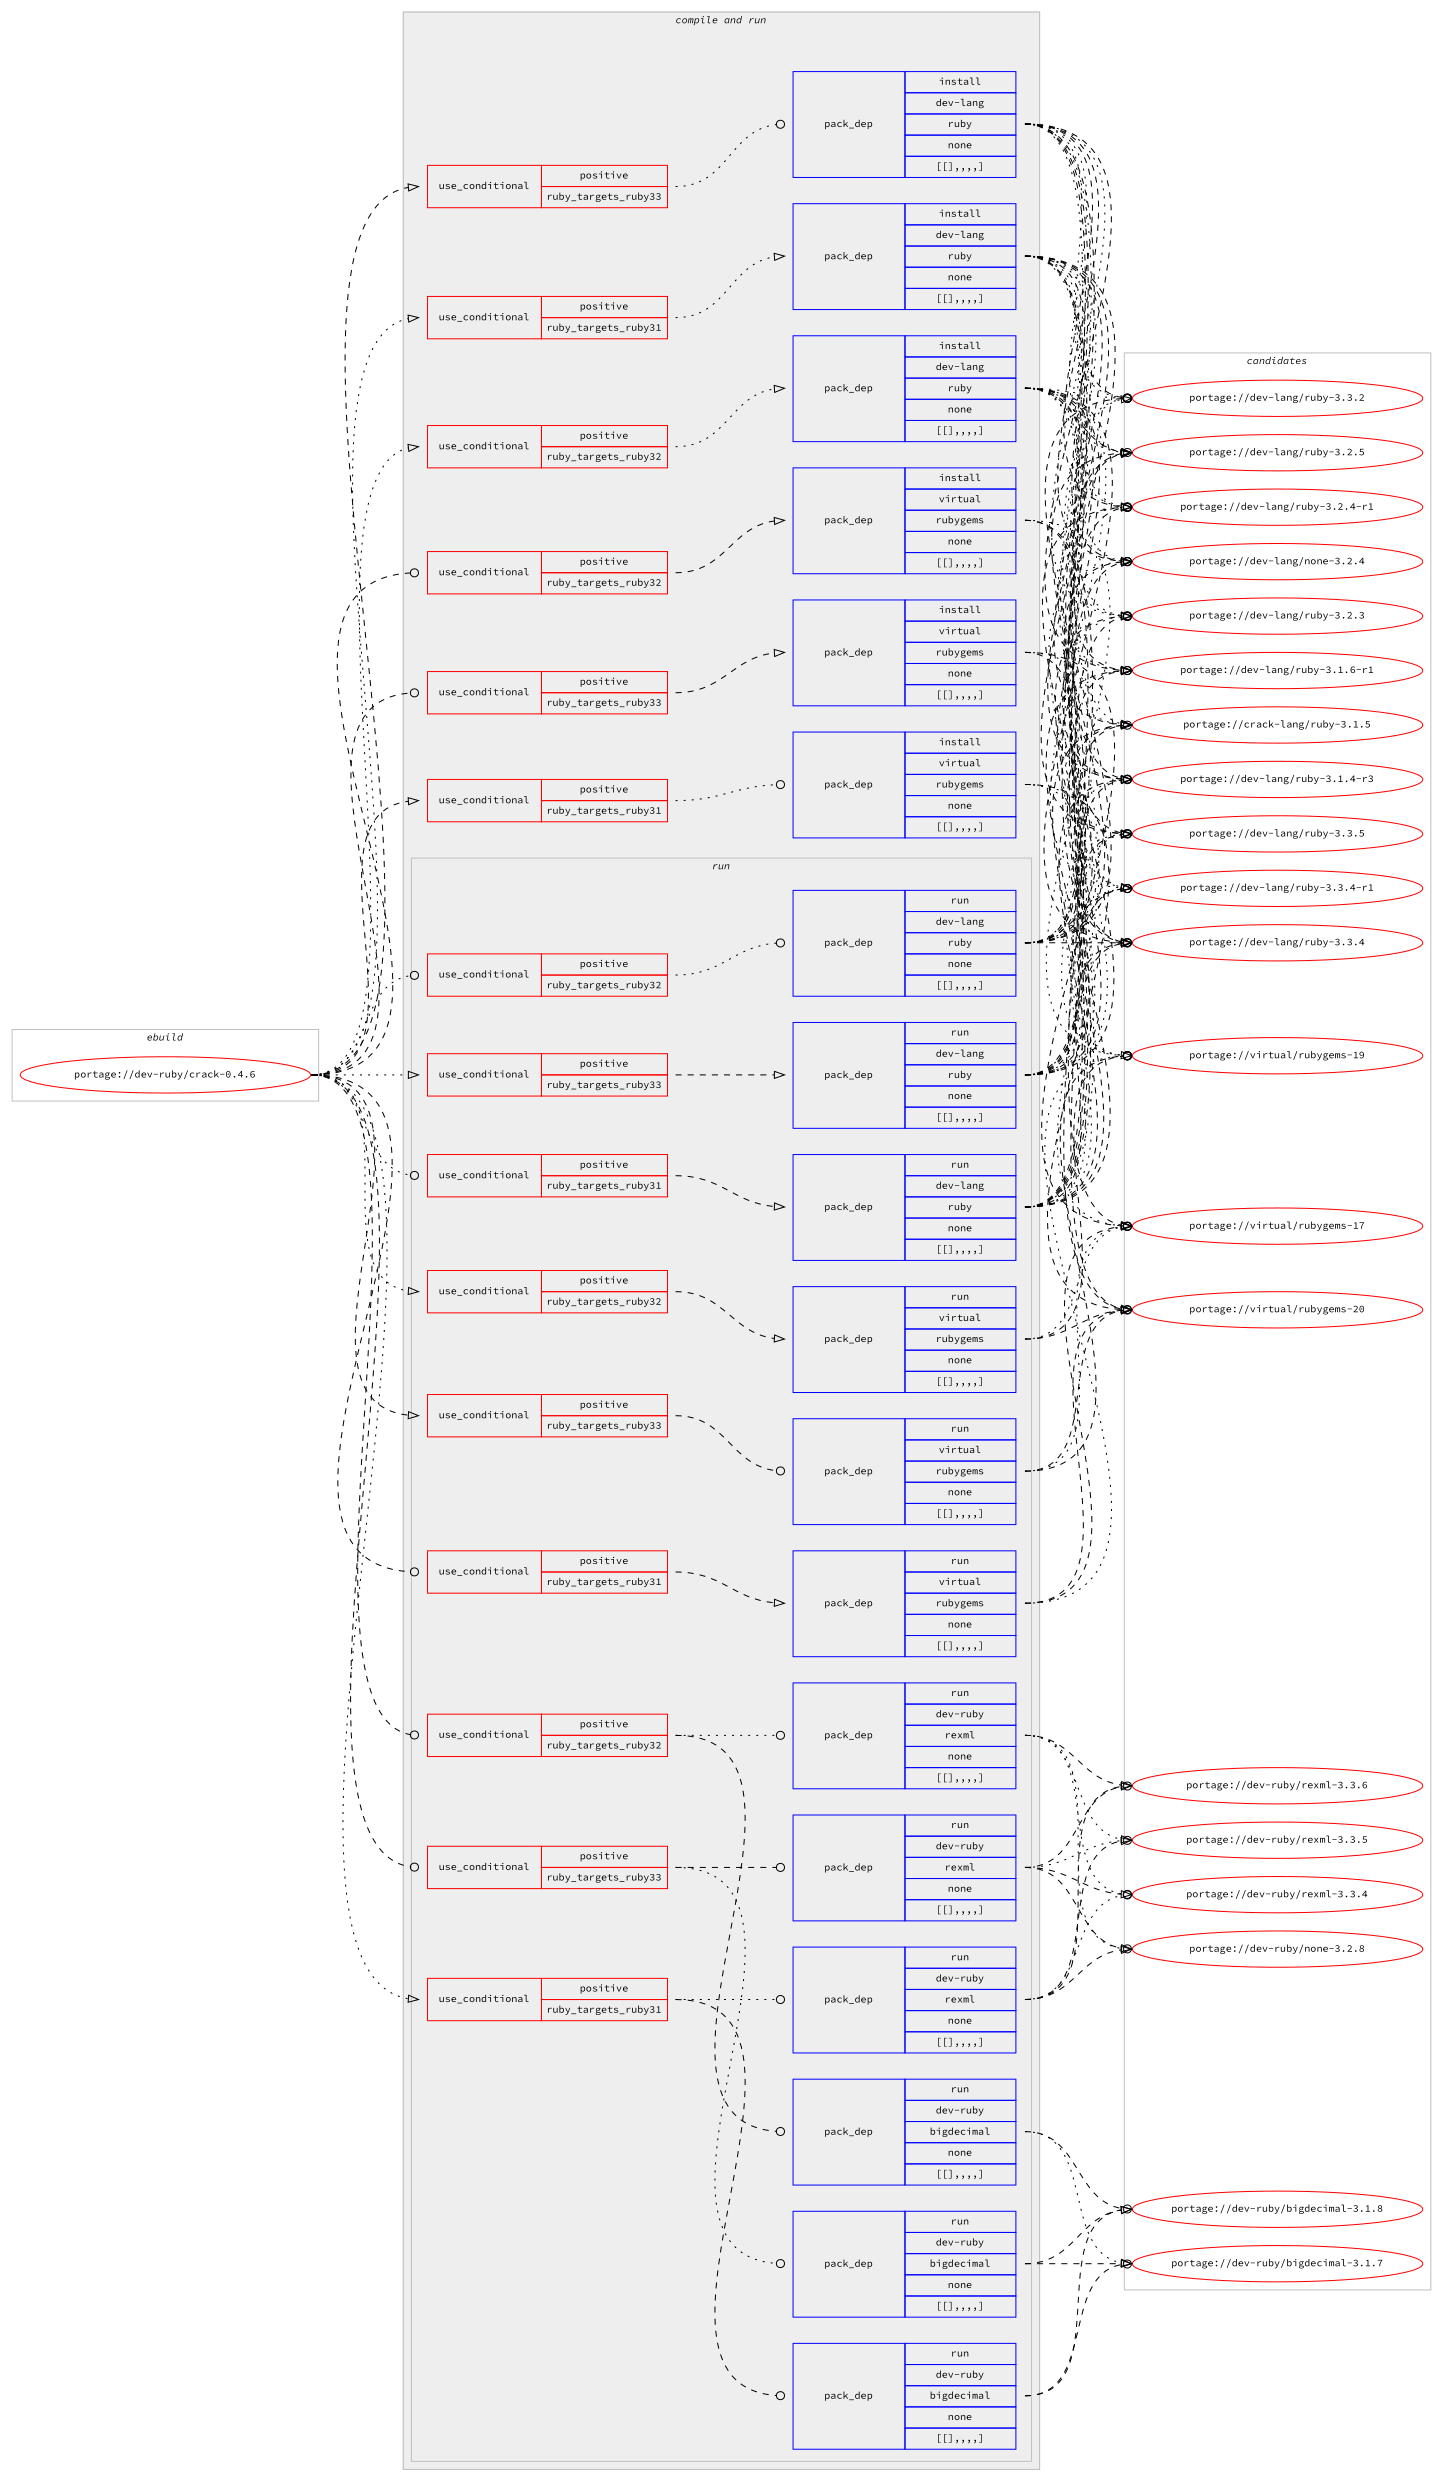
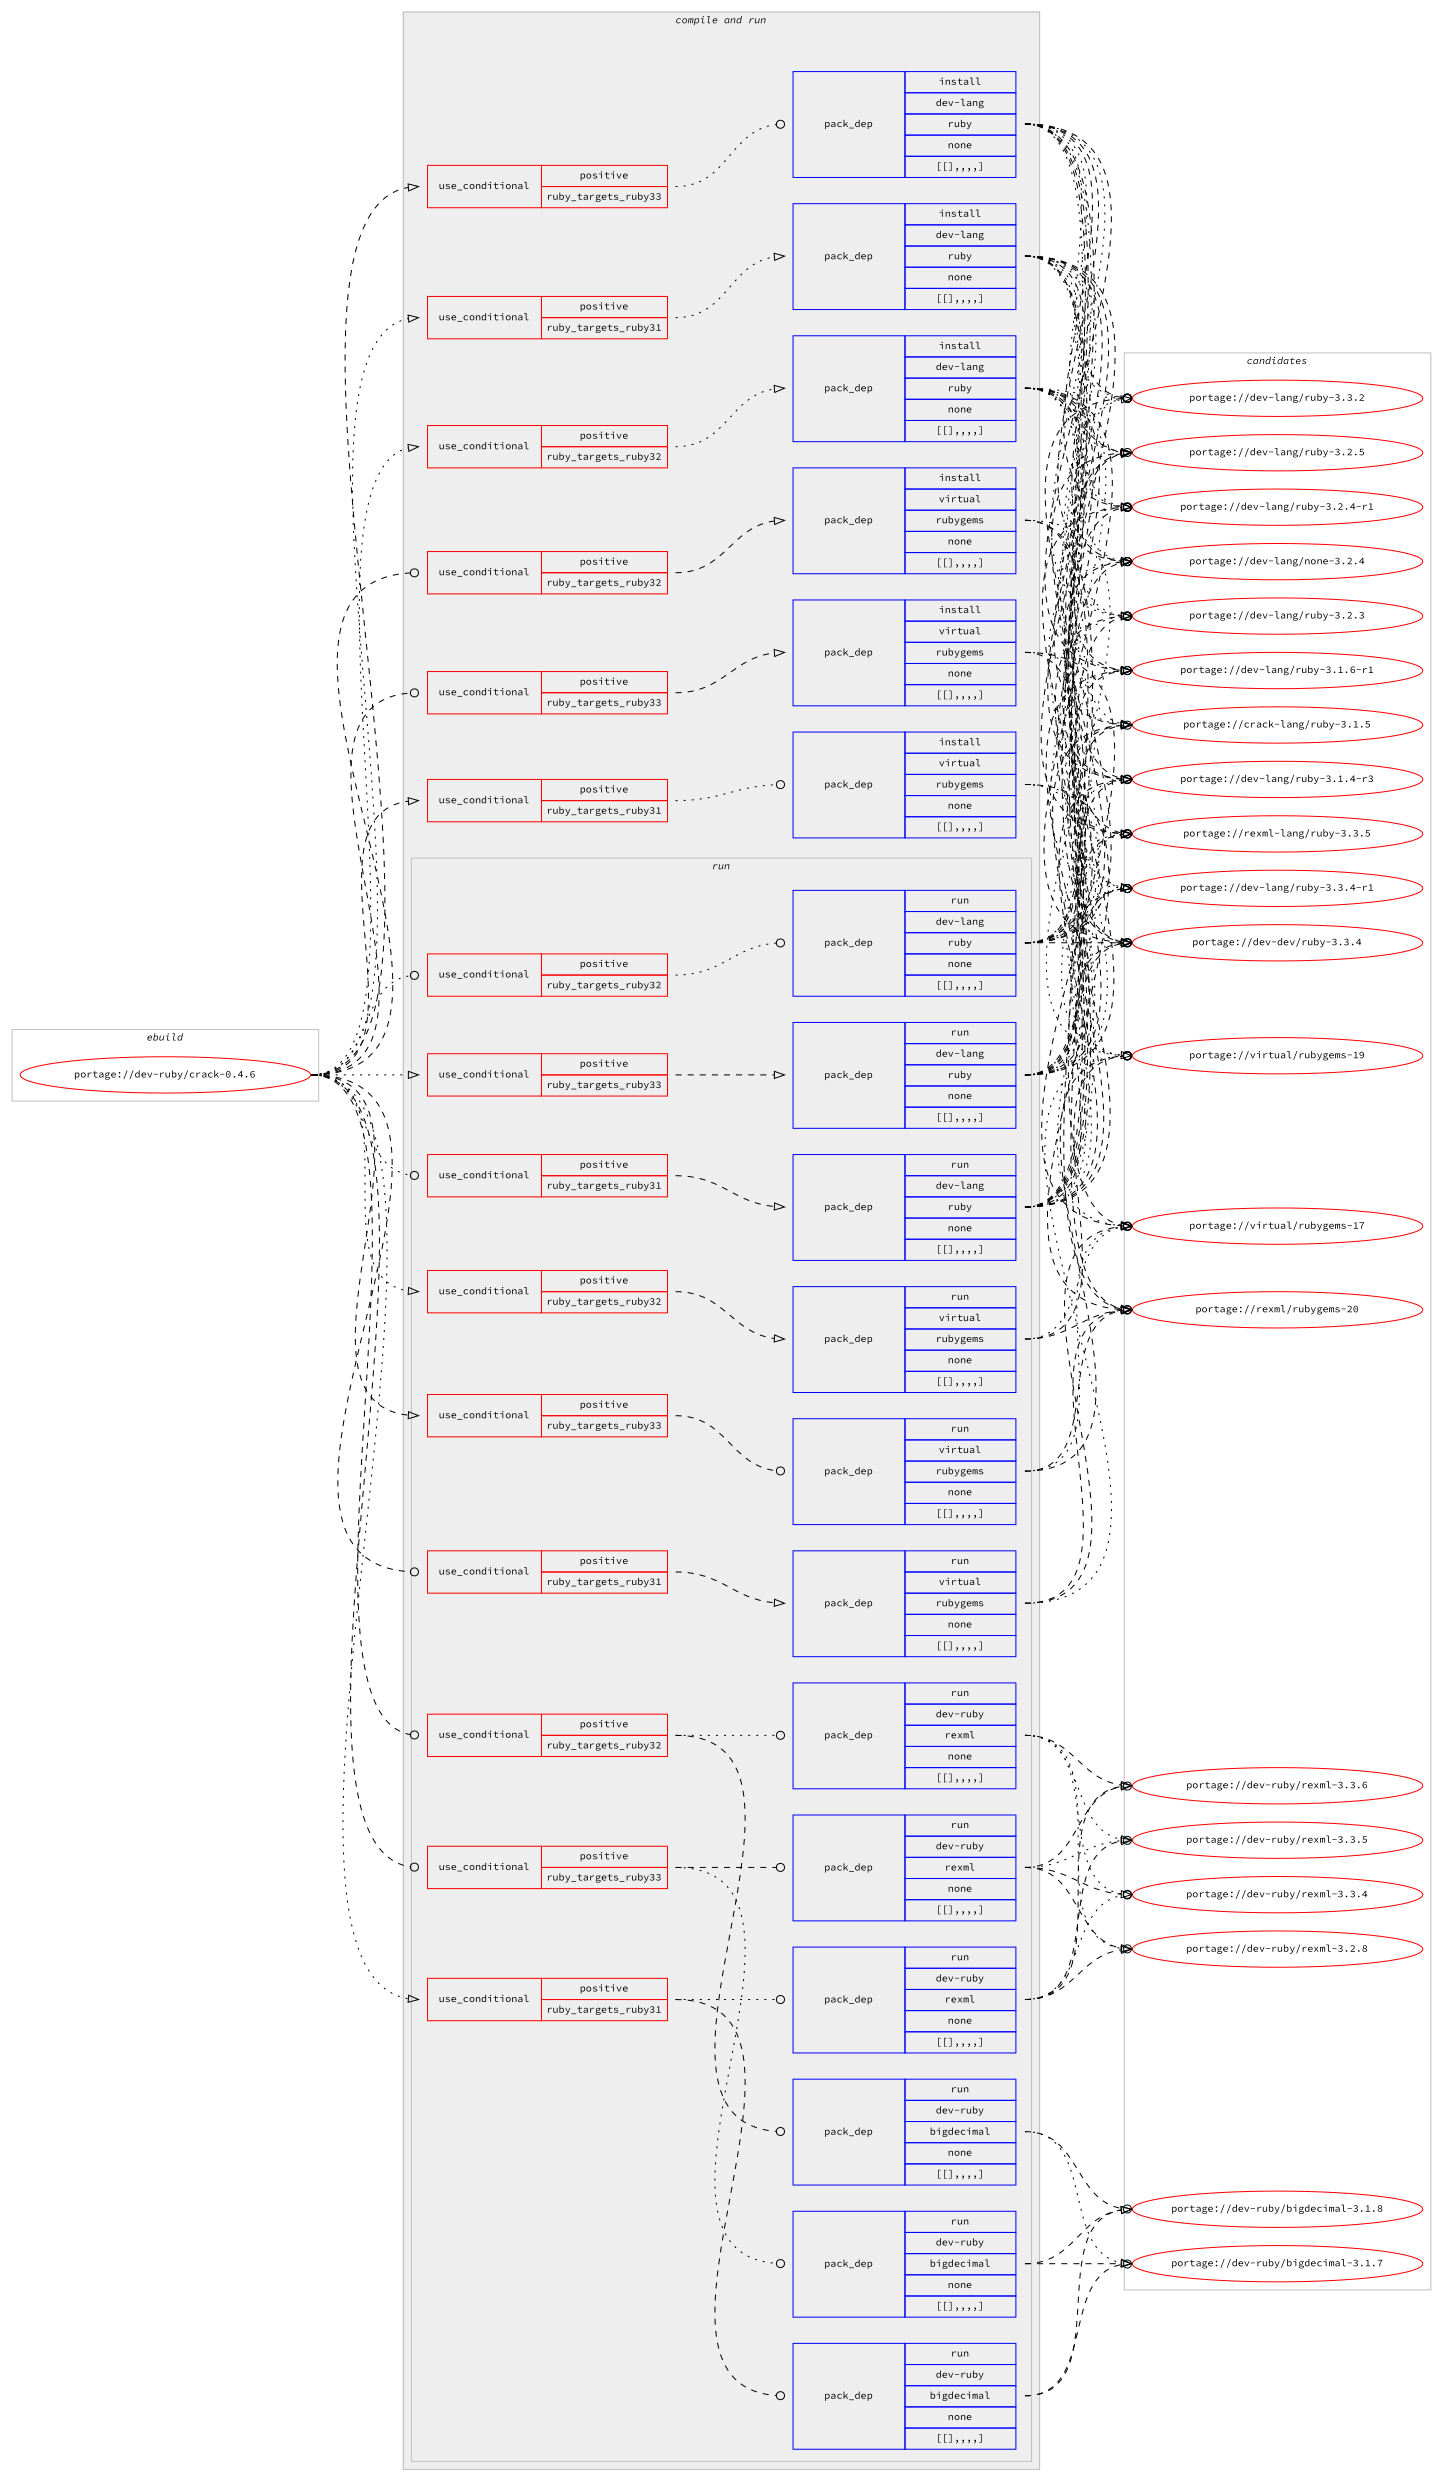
(1278, 834) -> (1278, 834)
(1278, 943) -> (1278, 943)
(1278, 1310) -> (1278, 1310)
(1278, 1949) -> (1278, 1949)
